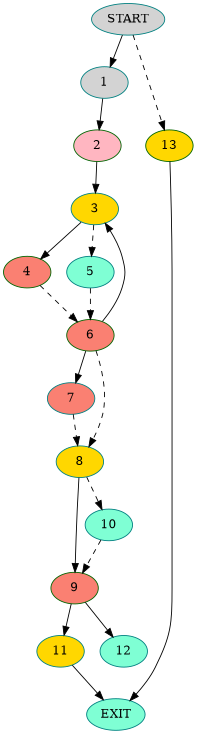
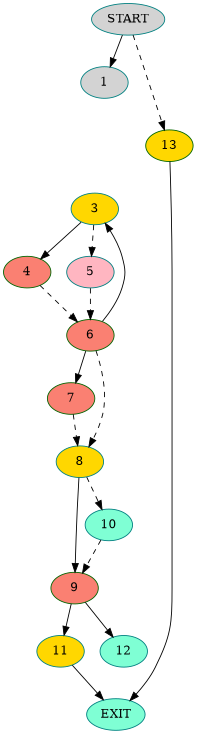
(97, 146) -> none
(90, 272) -> (90, 272)
(71, 399) -> (71, 399)
